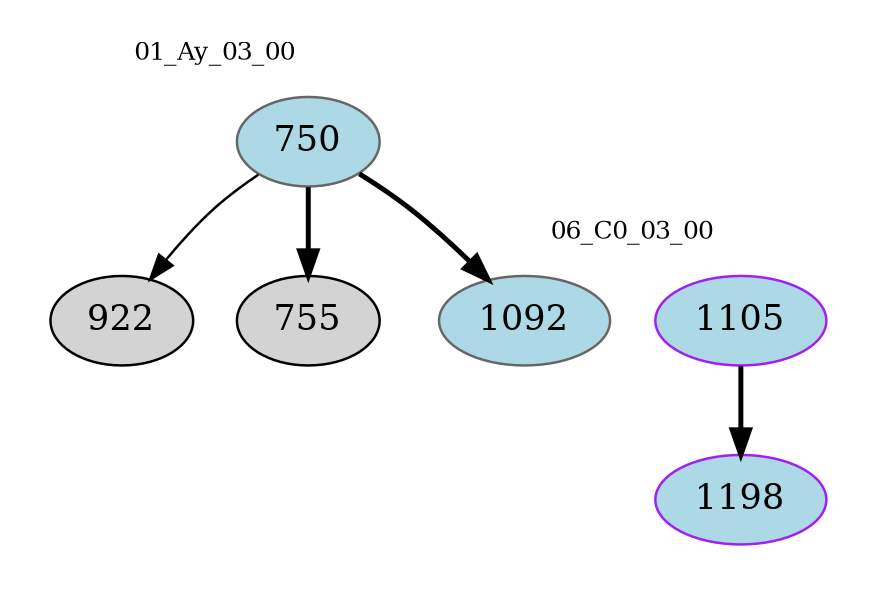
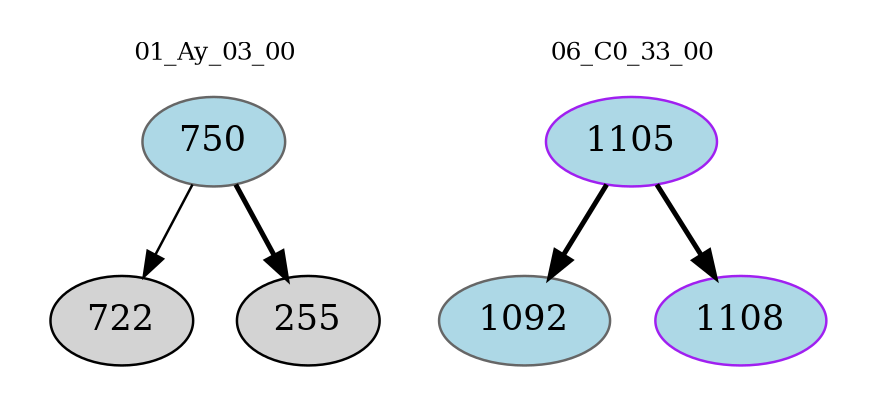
(436, 230) -> (585, 220)
(633, 232) -> (633, 53)
(122, 321) -> (122, 321)
(308, 321) -> (308, 321)
(741, 500) -> (741, 321)
